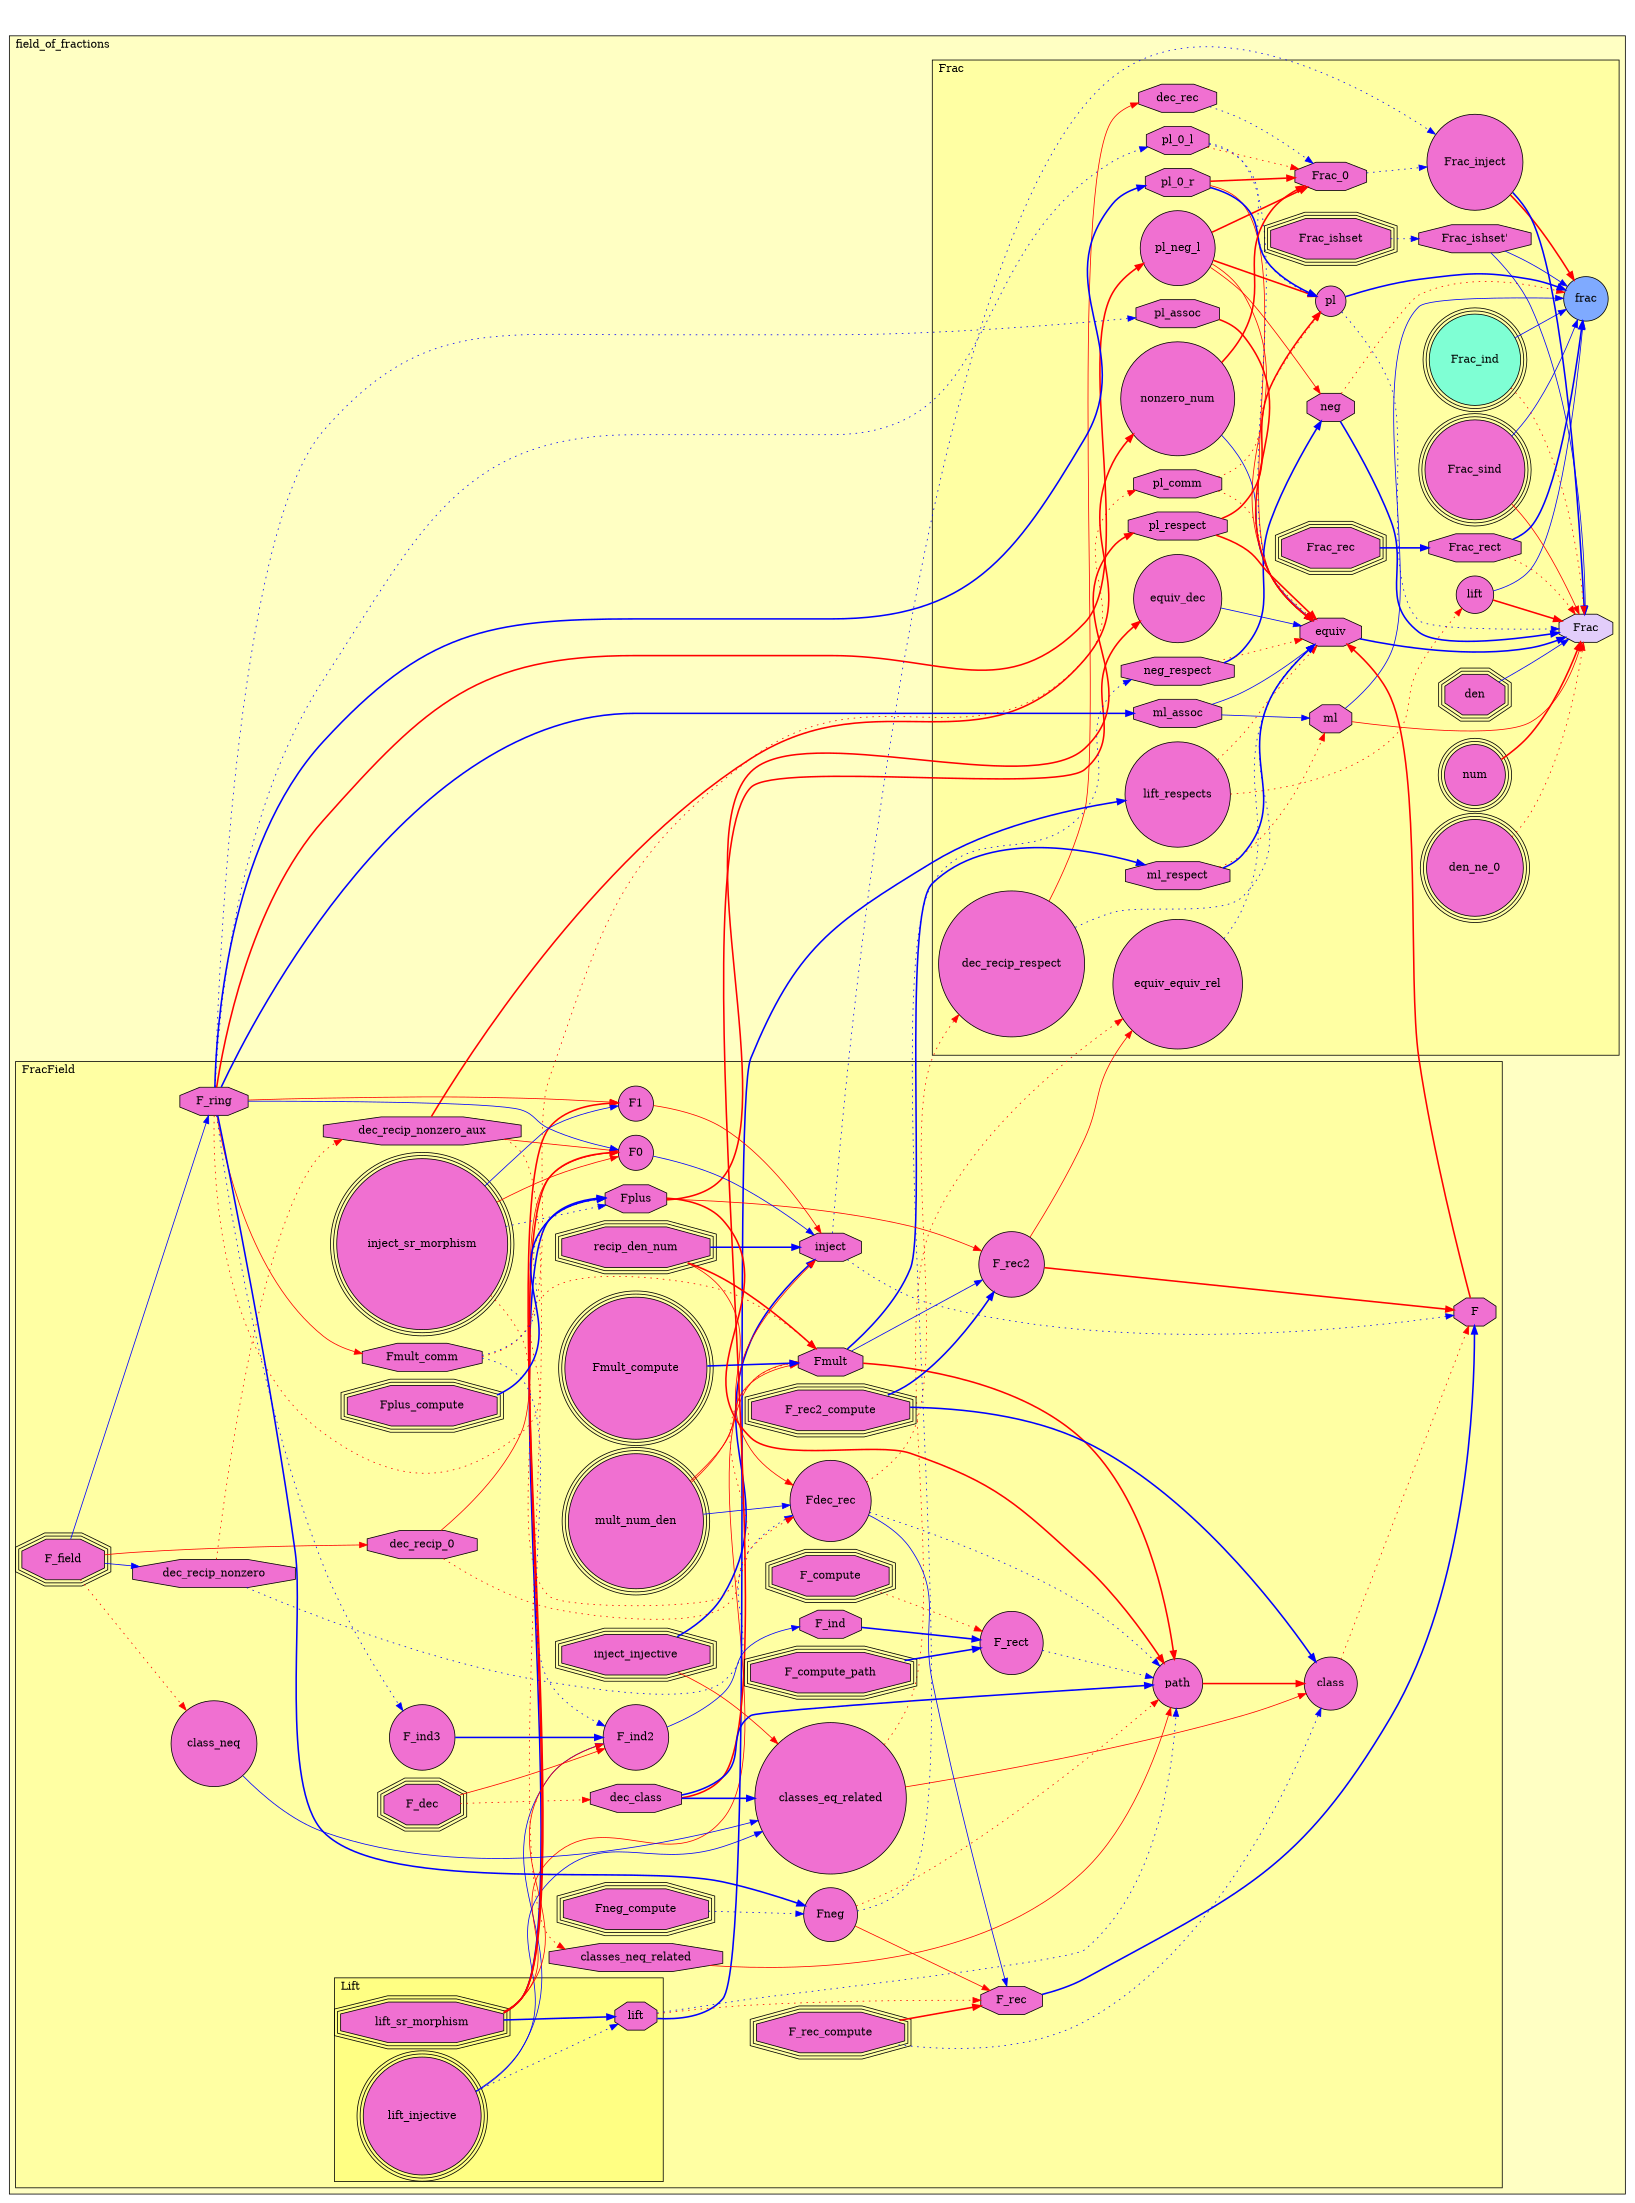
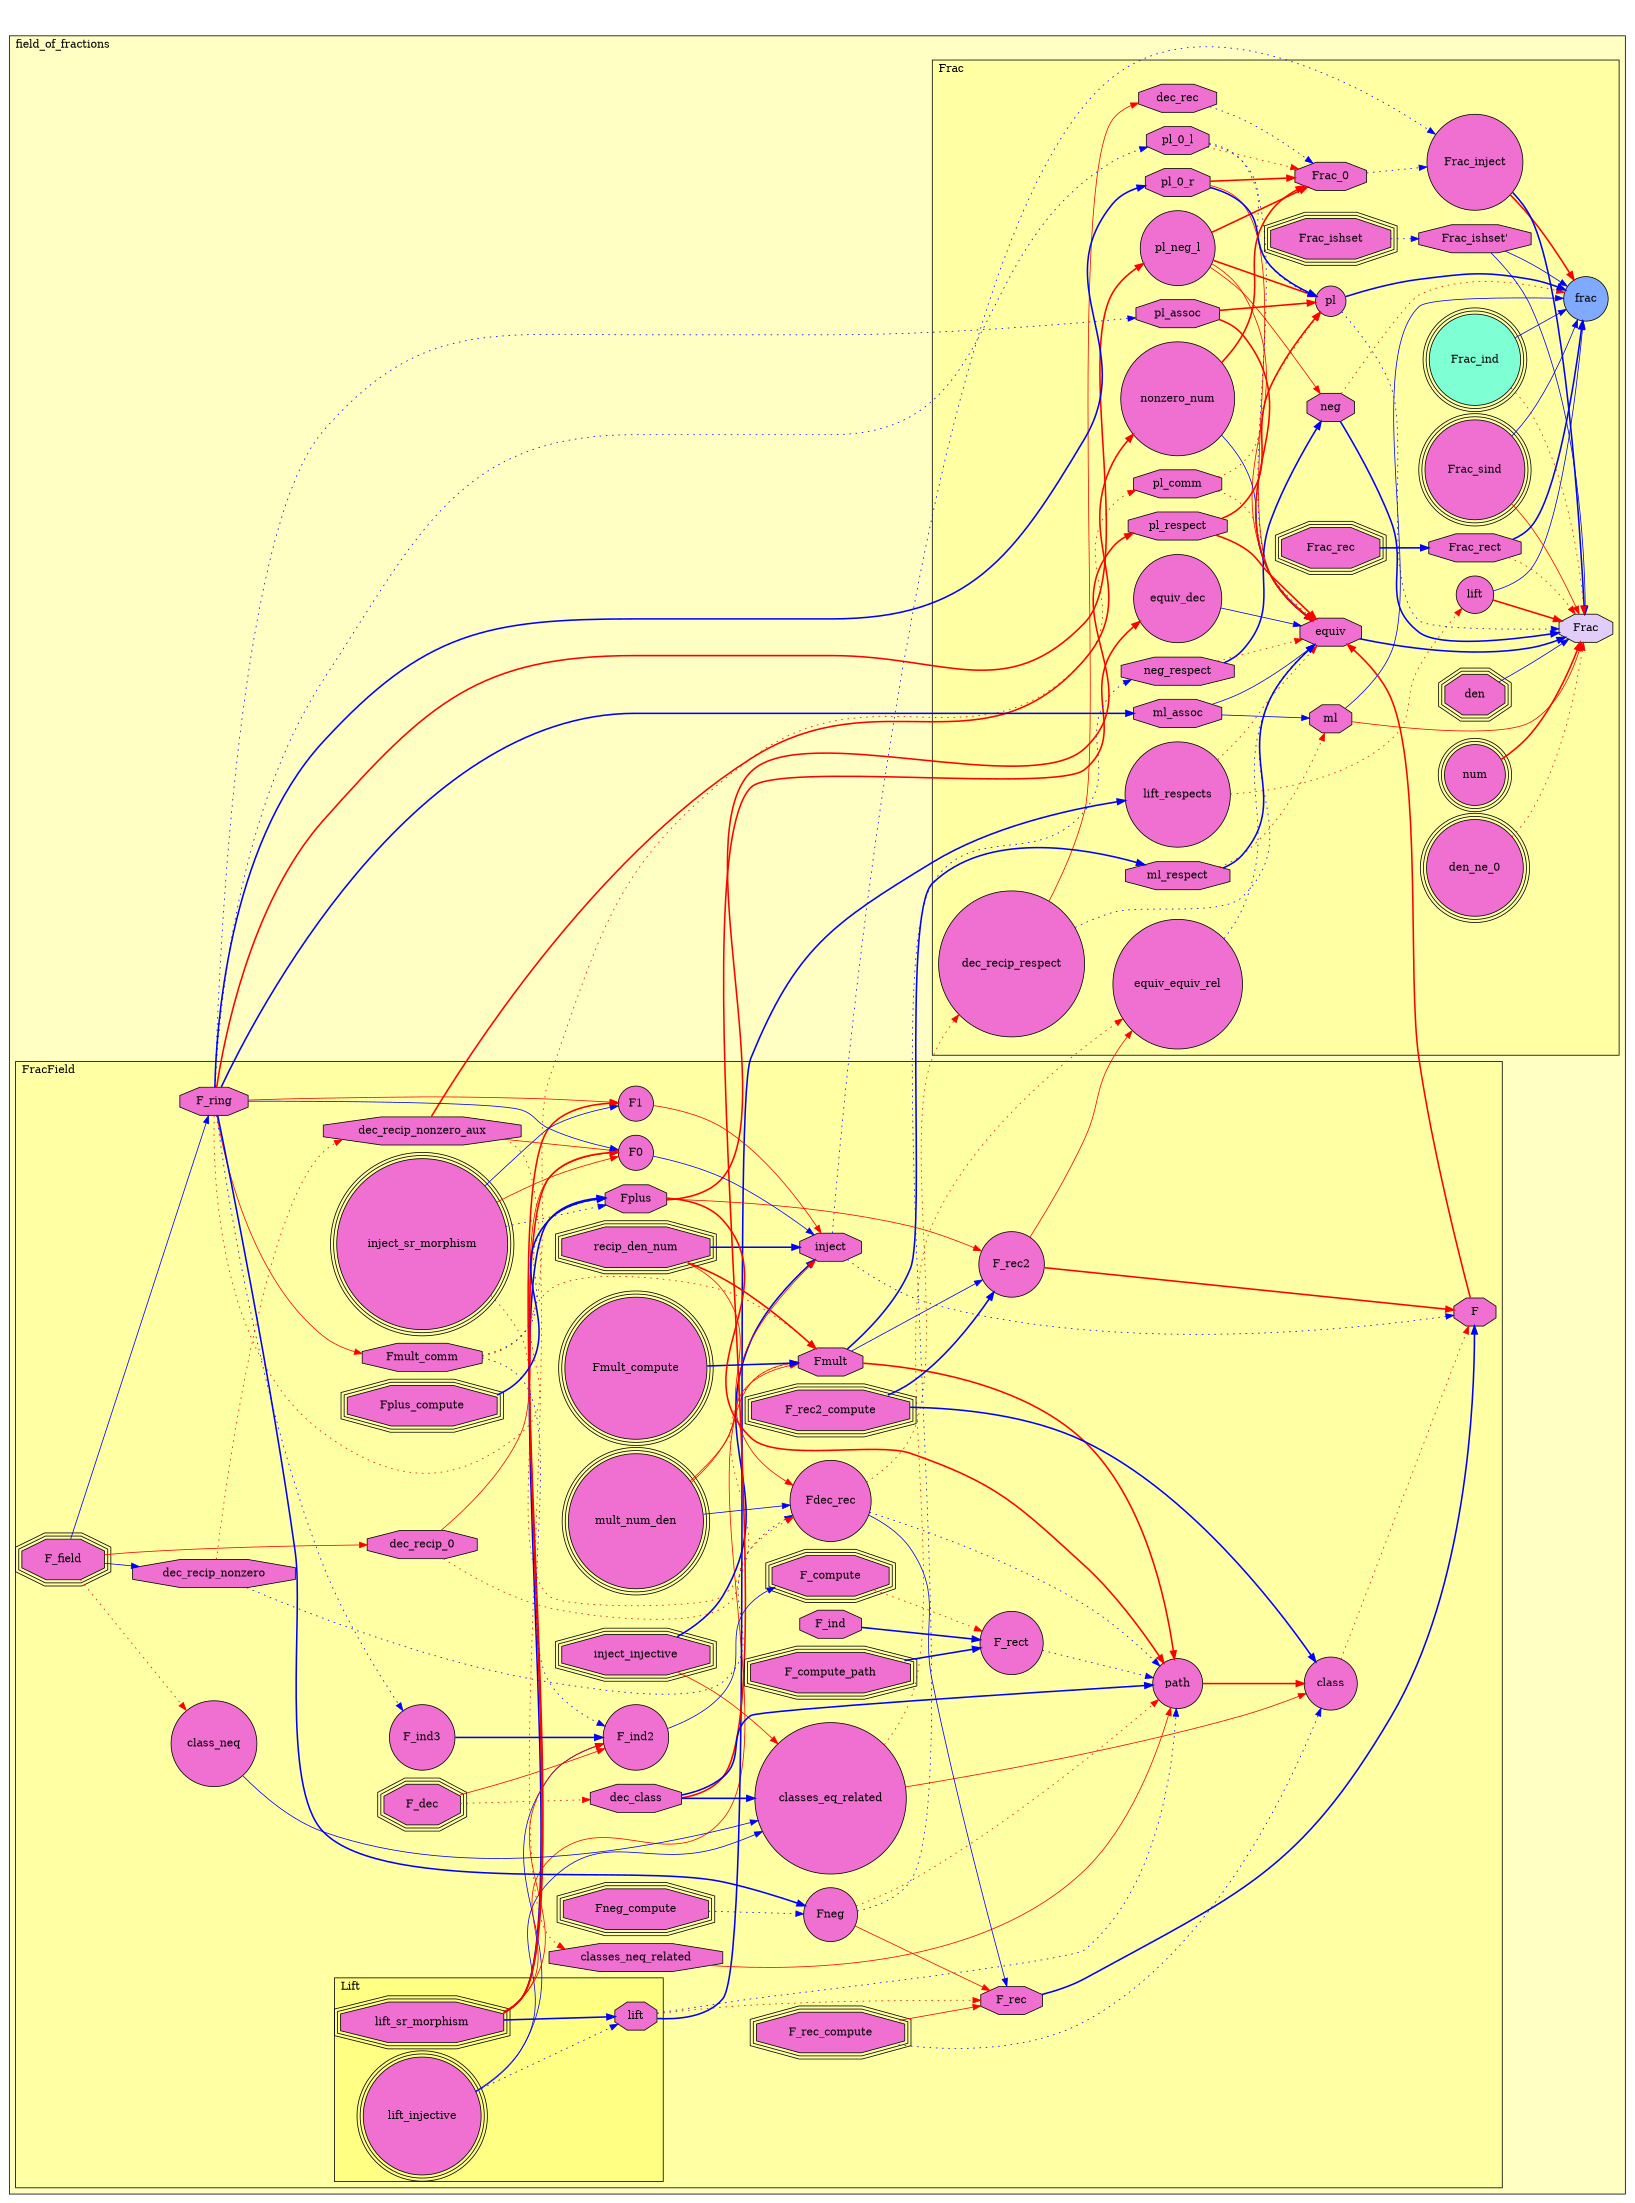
none -> (1272, 306)
(733, 1679) -> (730, 1683)
(936, 2014) -> (936, 2014)
